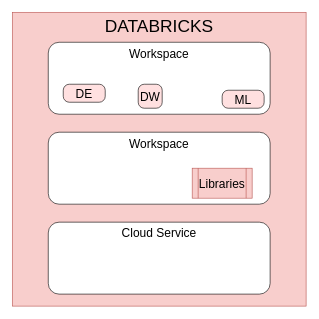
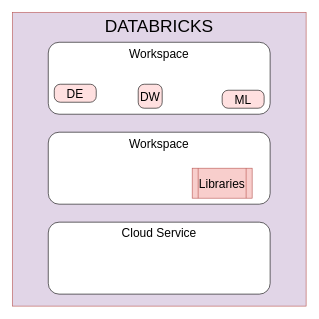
(159, 27) -> (159, 27)
(84, 93) -> (75, 93)
